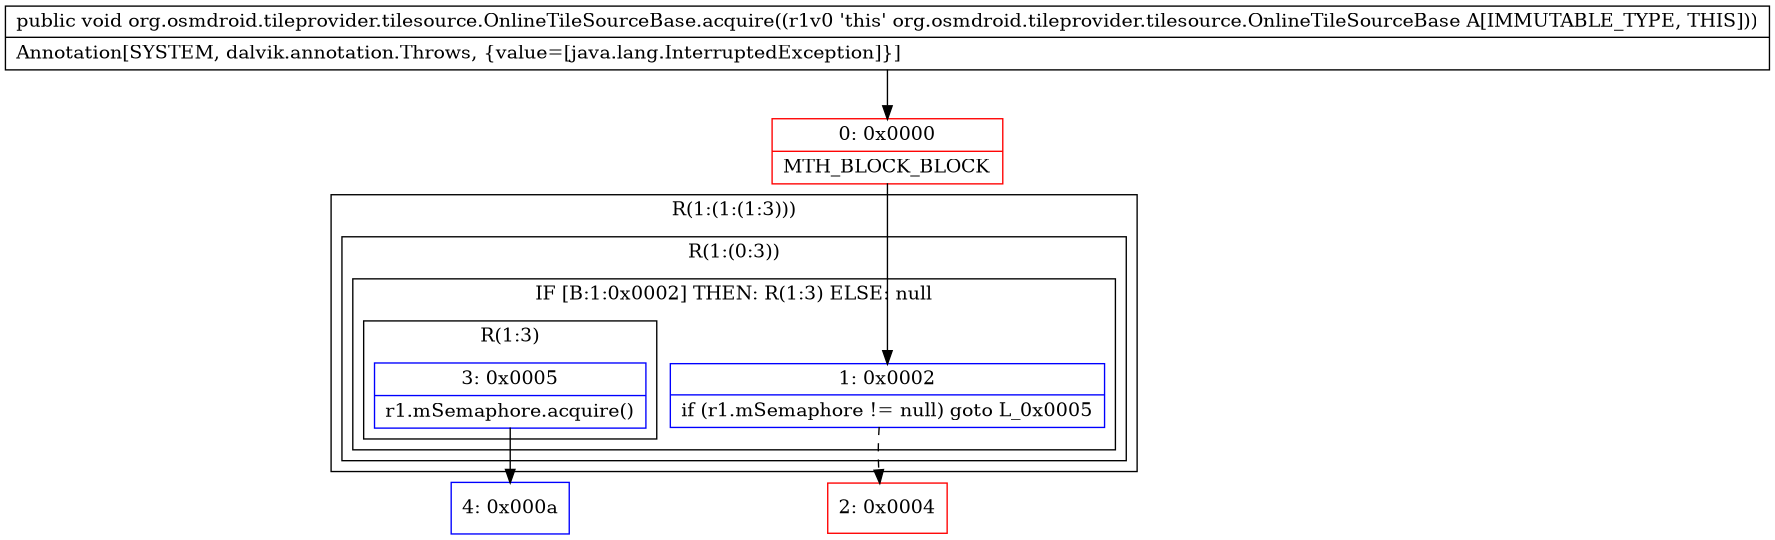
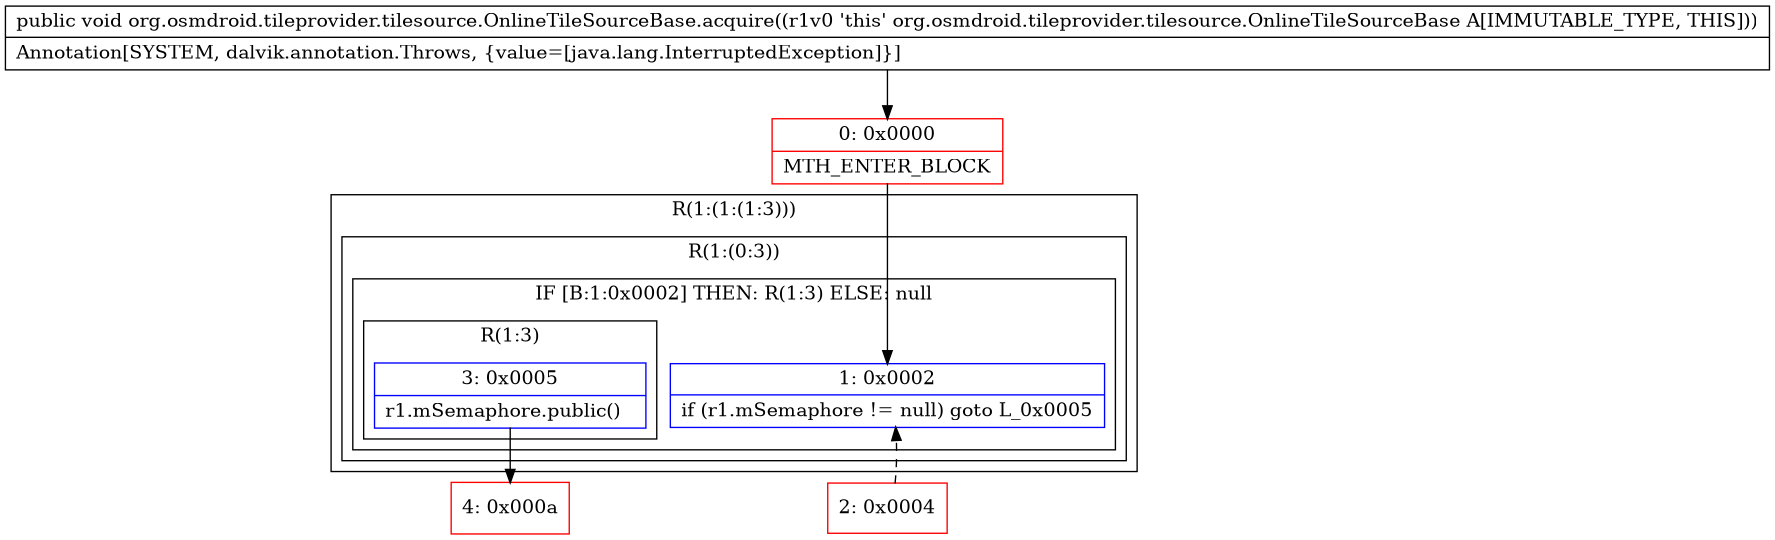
(887, 167) -> (887, 167)
(510, 411) -> (503, 411)
(878, 441) -> (896, 462)
(510, 508) -> (510, 508)
